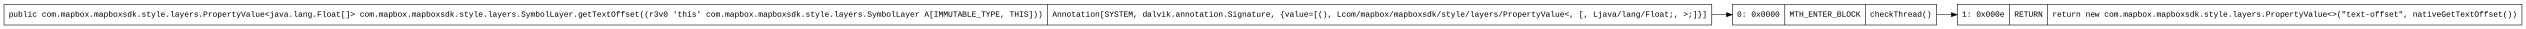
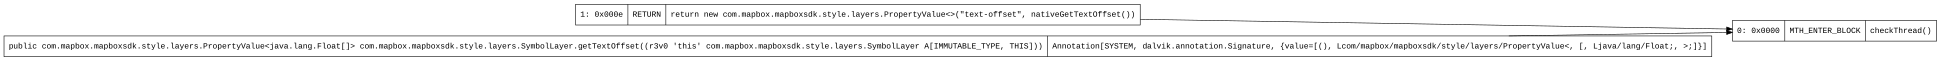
(1944, 15) -> (1433, 24)
